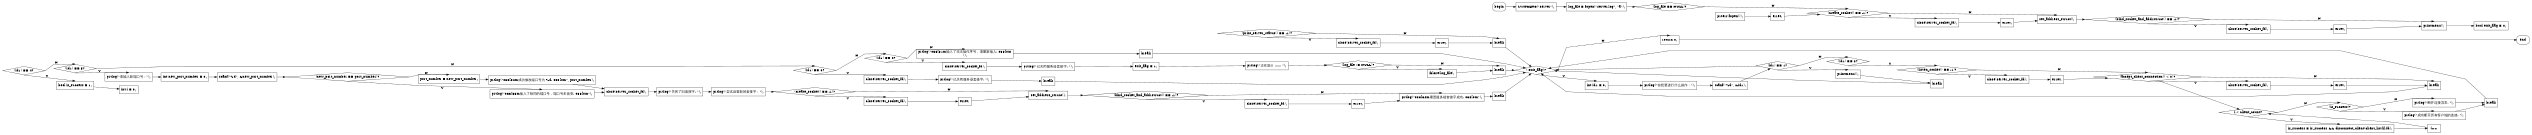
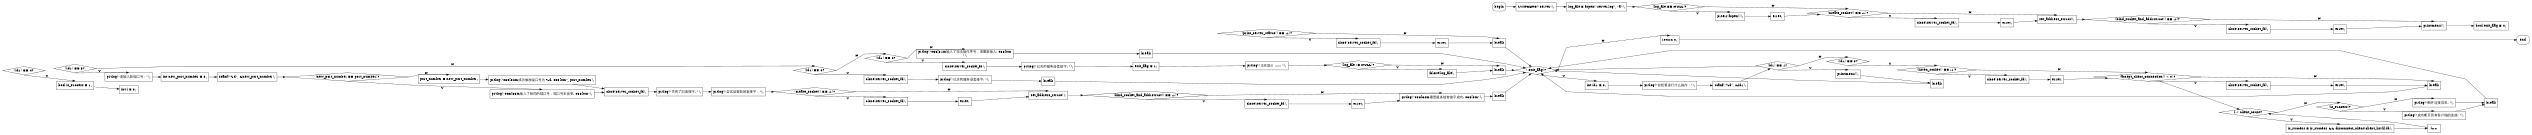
none -> (1699, 12)
(58, 64) -> none
